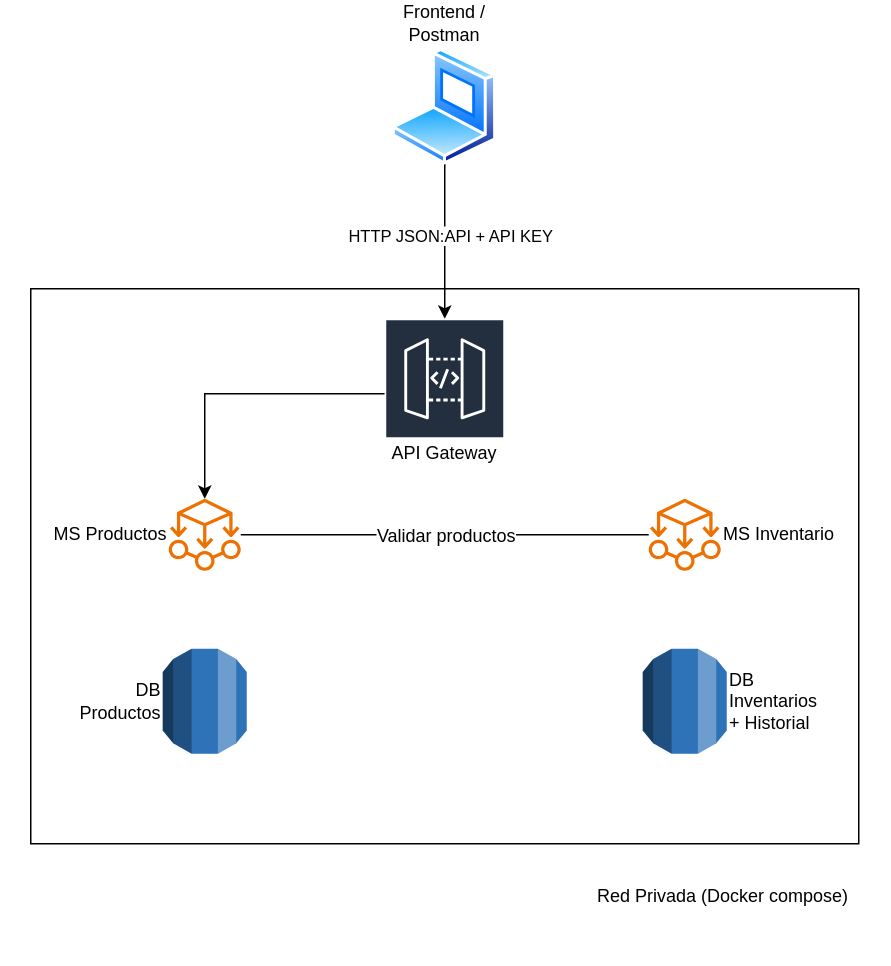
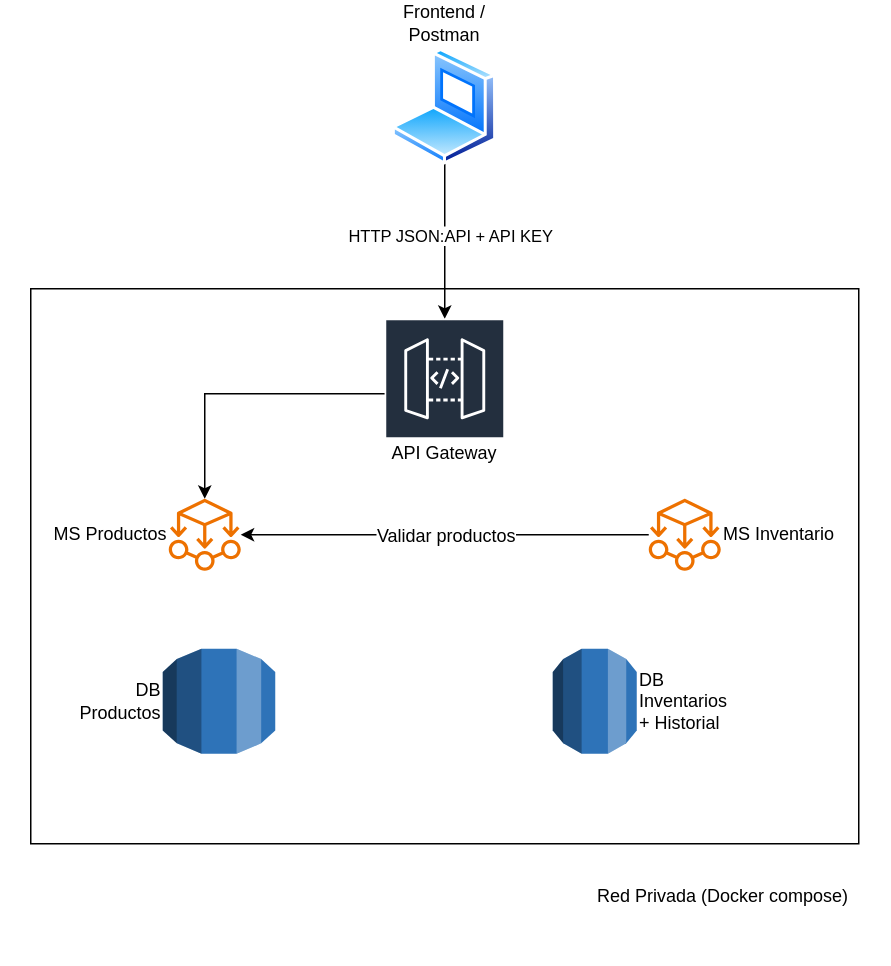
(247, 535) -> (252, 535)
(205, 701) -> (219, 701)
(685, 701) -> (595, 701)
